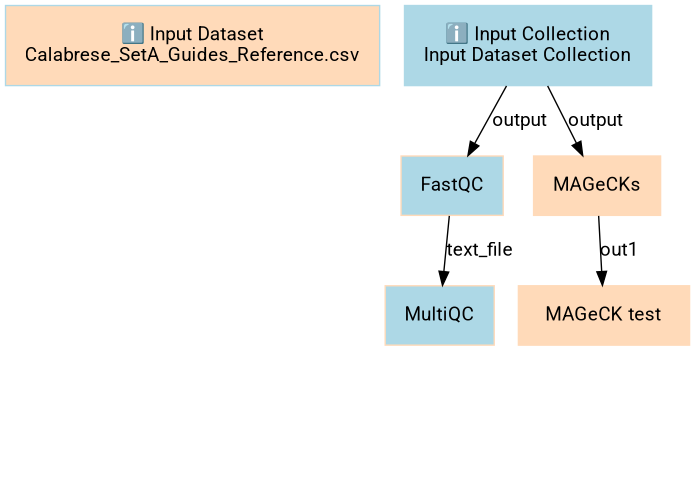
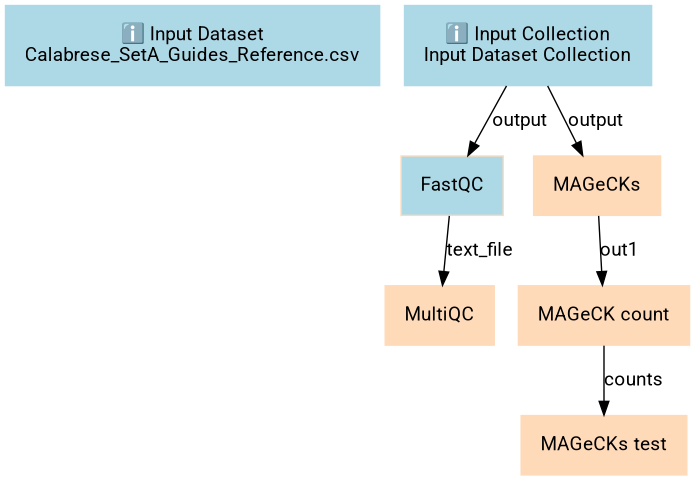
(193, 46) -> (193, 46)
(440, 315) -> (440, 315)
(604, 315) -> (604, 315)
none -> (604, 445)
